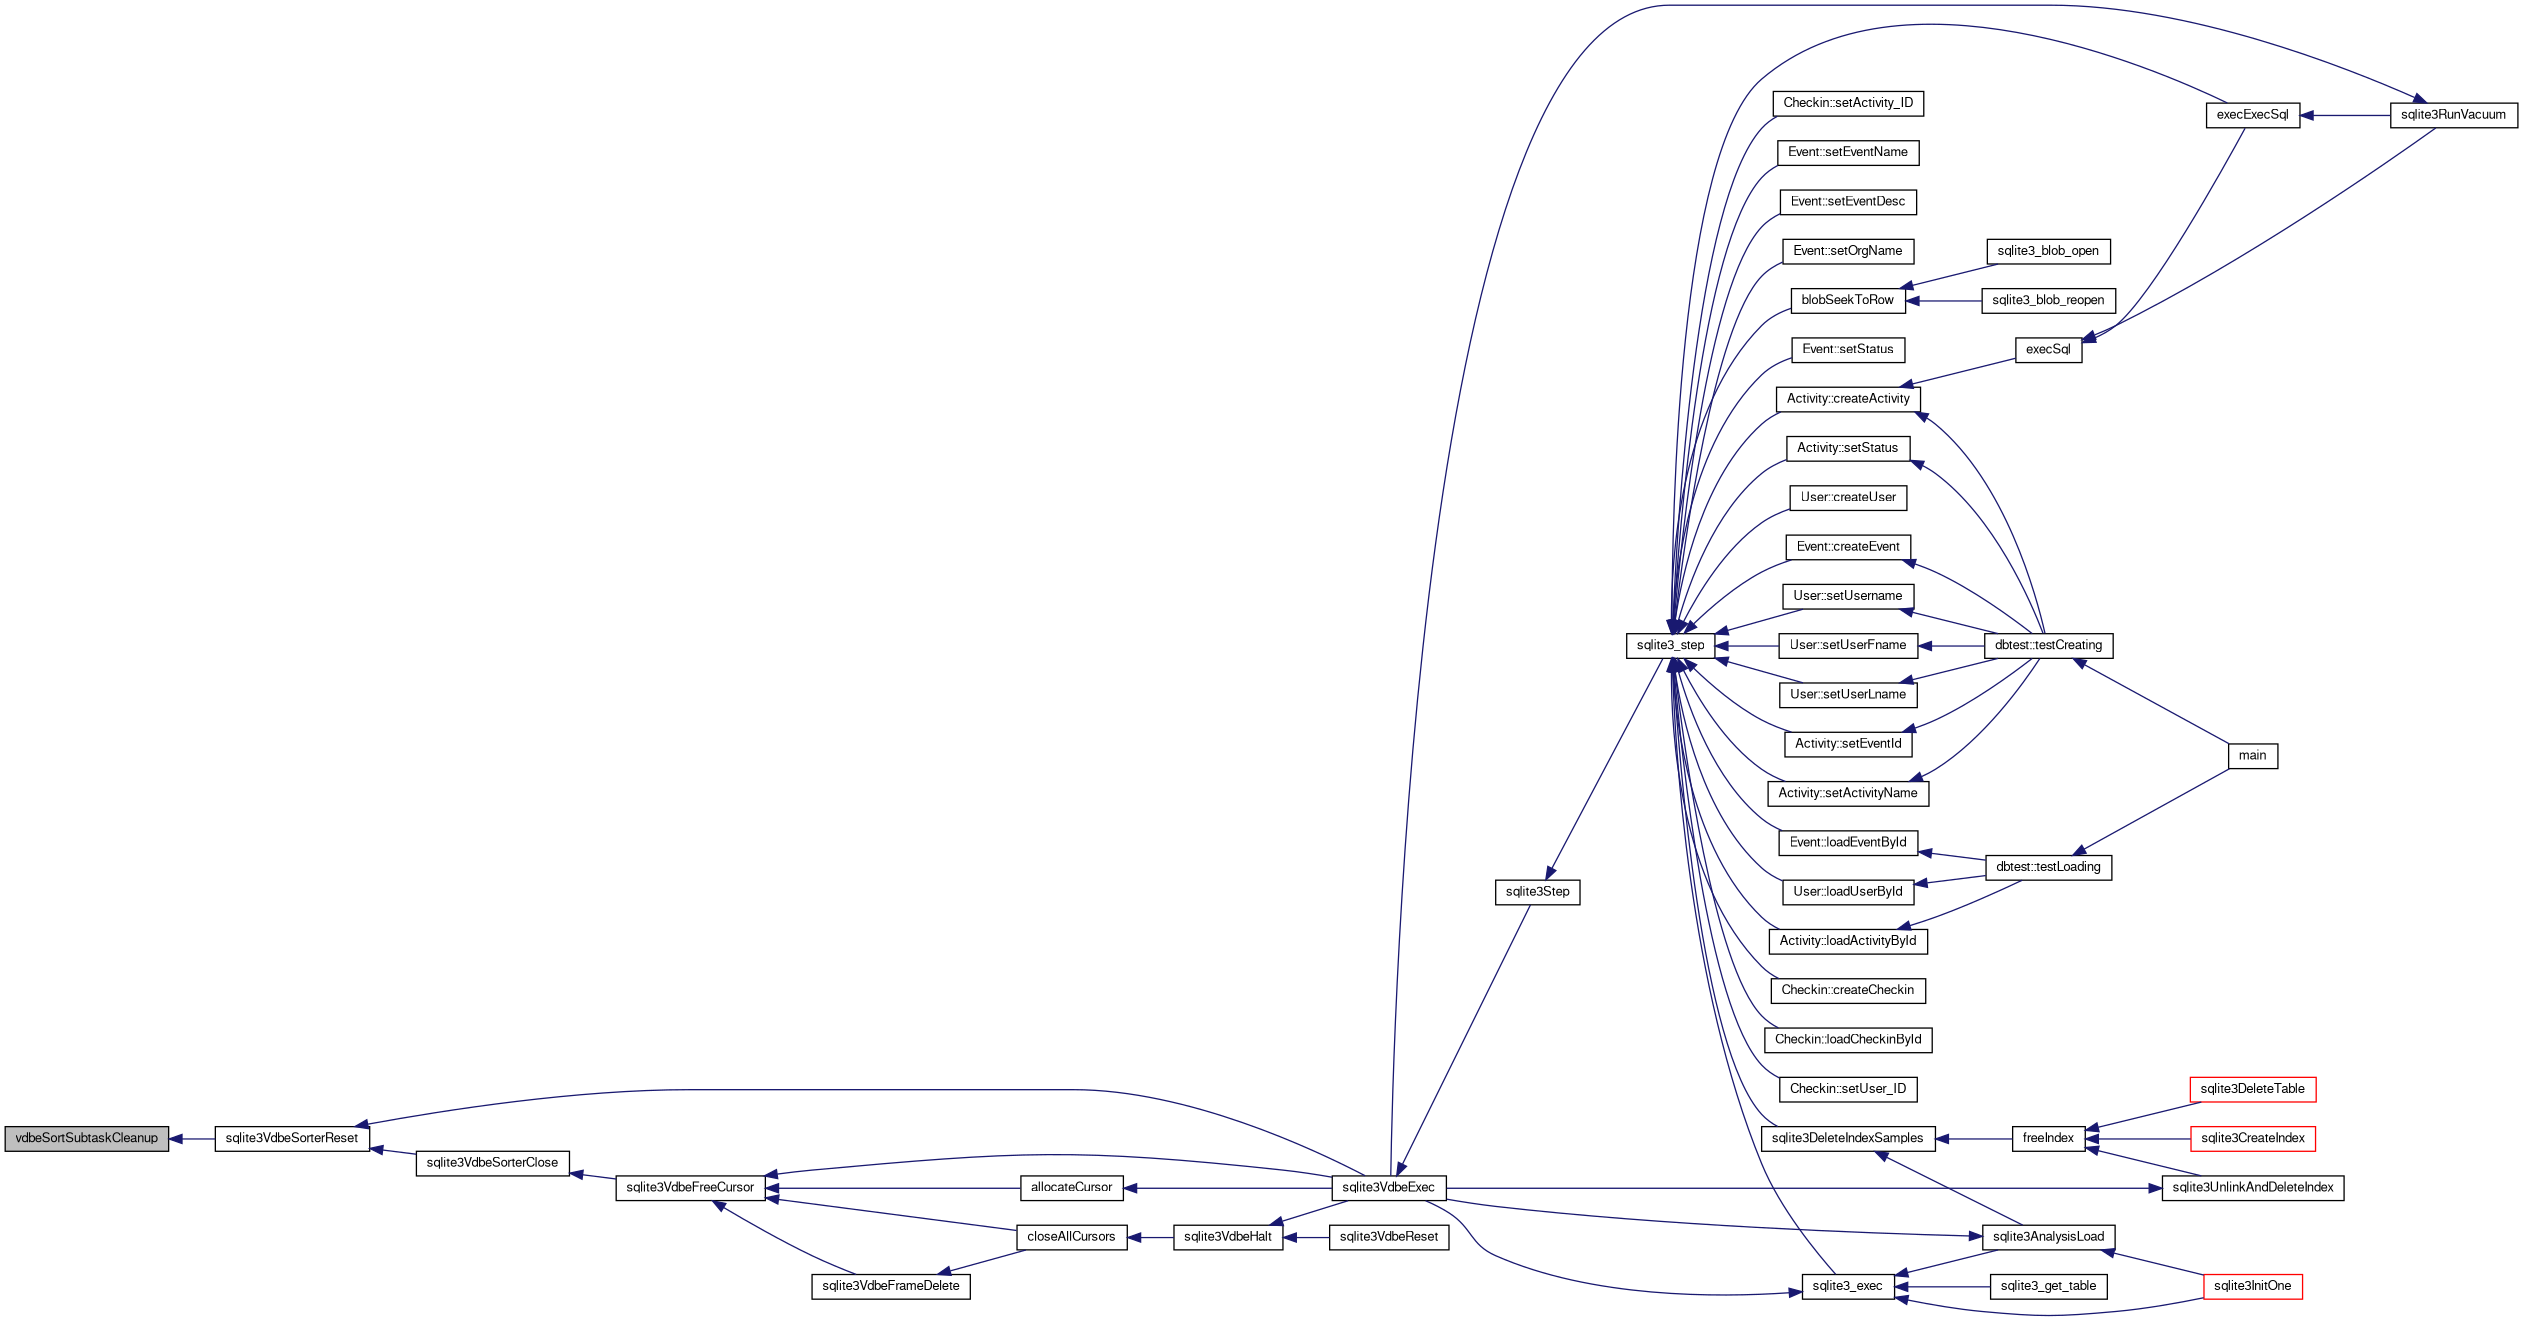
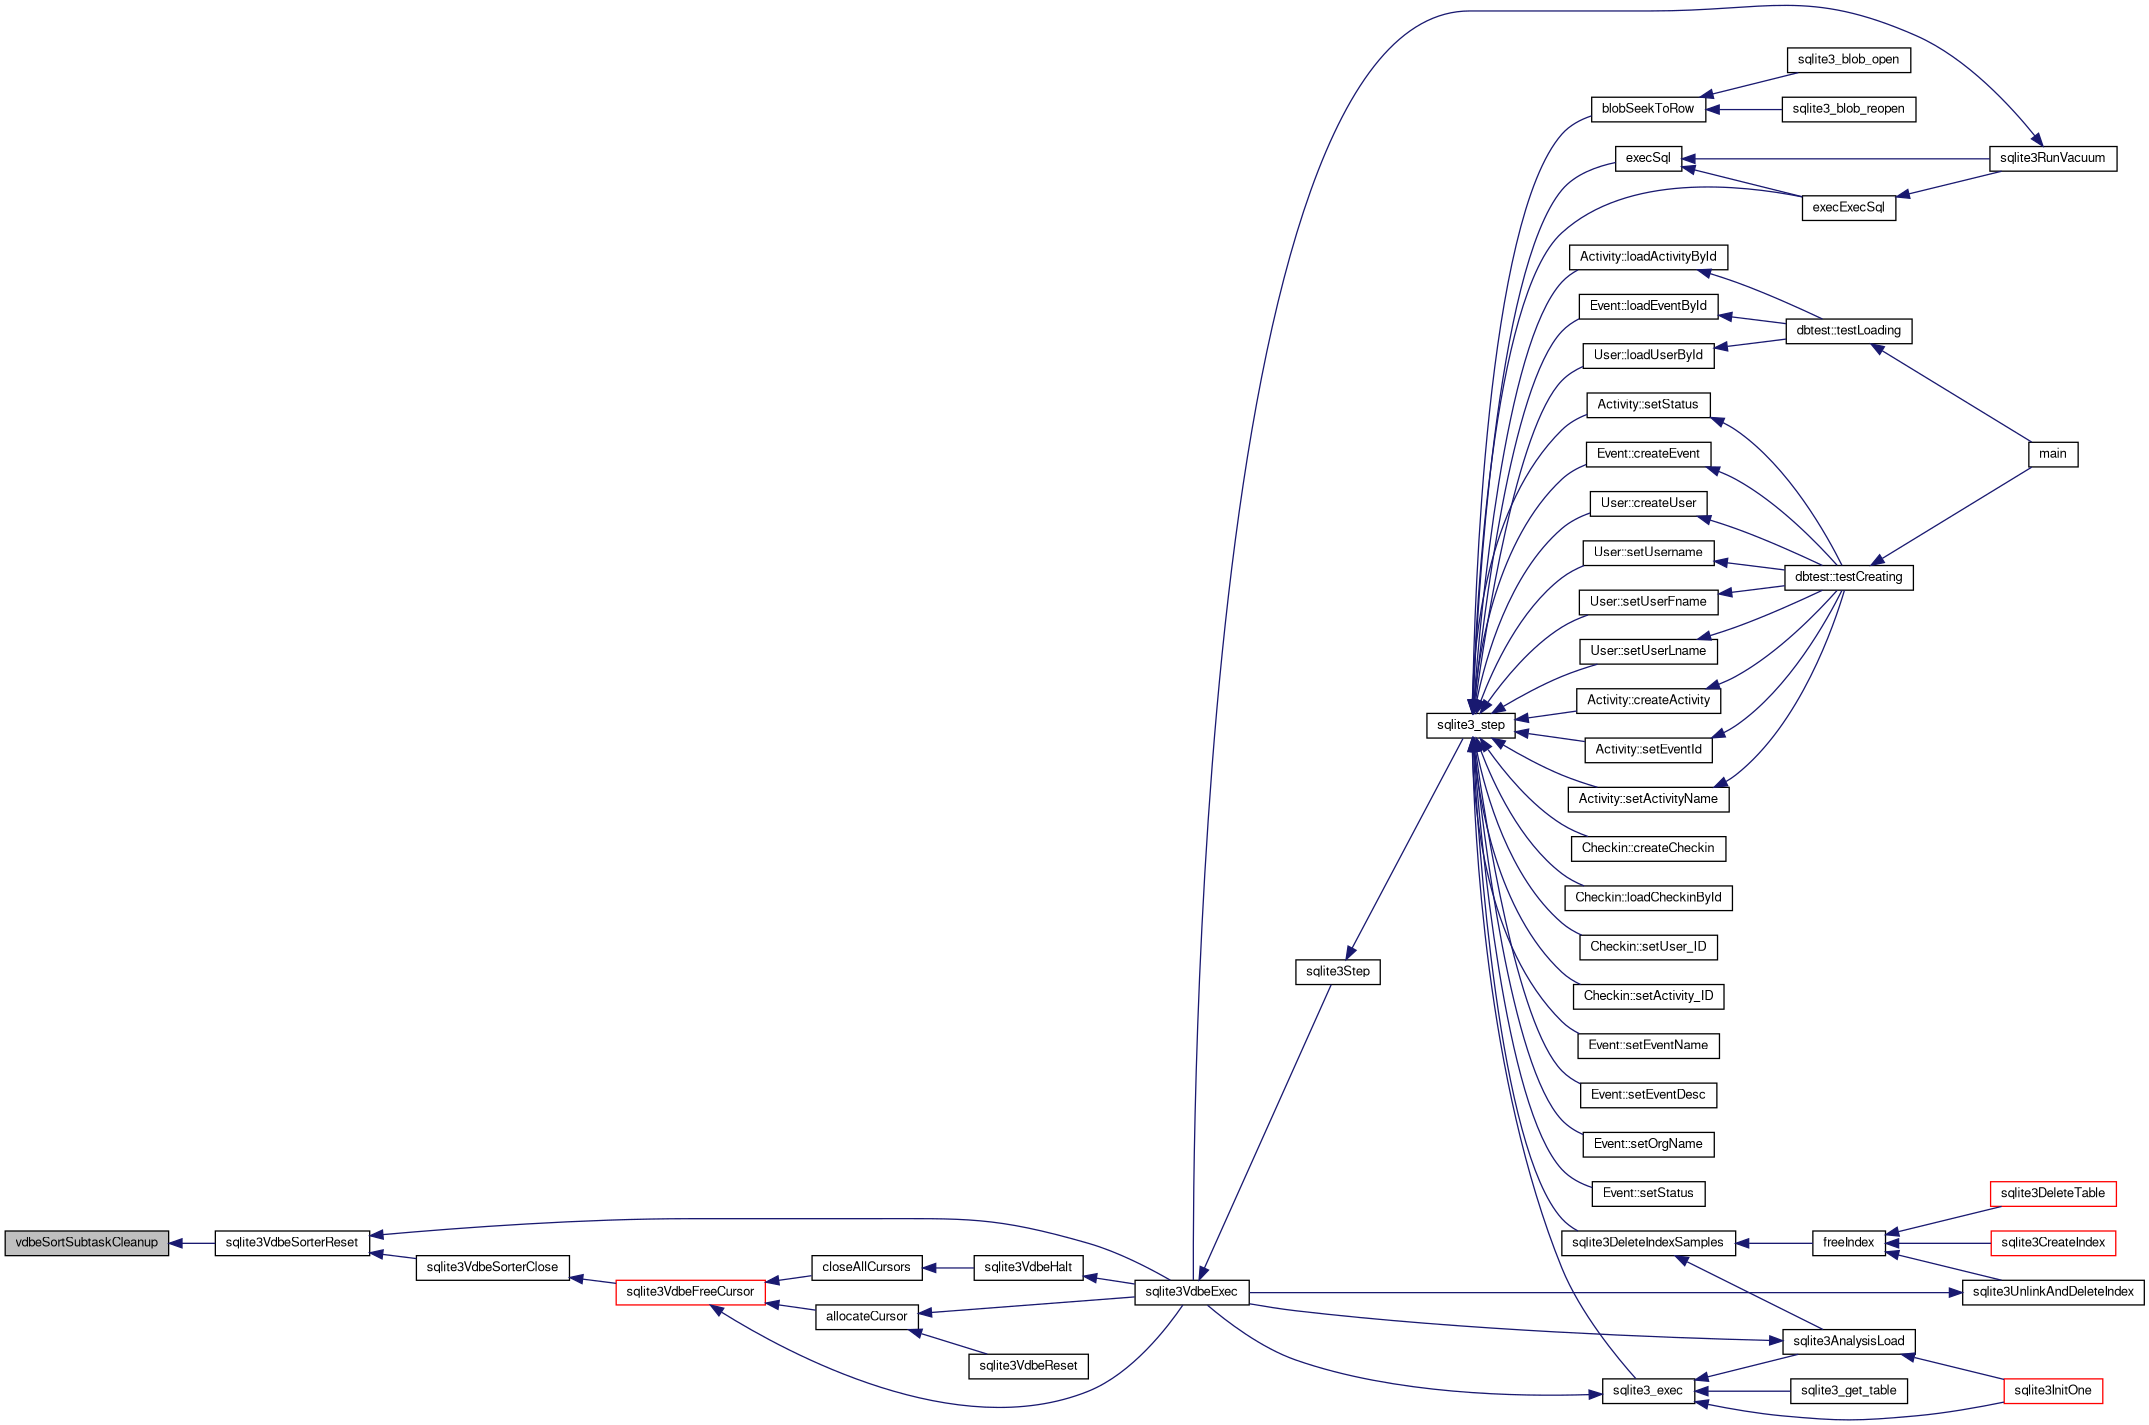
(1964, 371) -> (1520, 295)
none -> (1767, 541)
(691, 1188) -> (691, 1293)
(1313, 1238) -> (954, 1344)
(891, 1287) -> none
